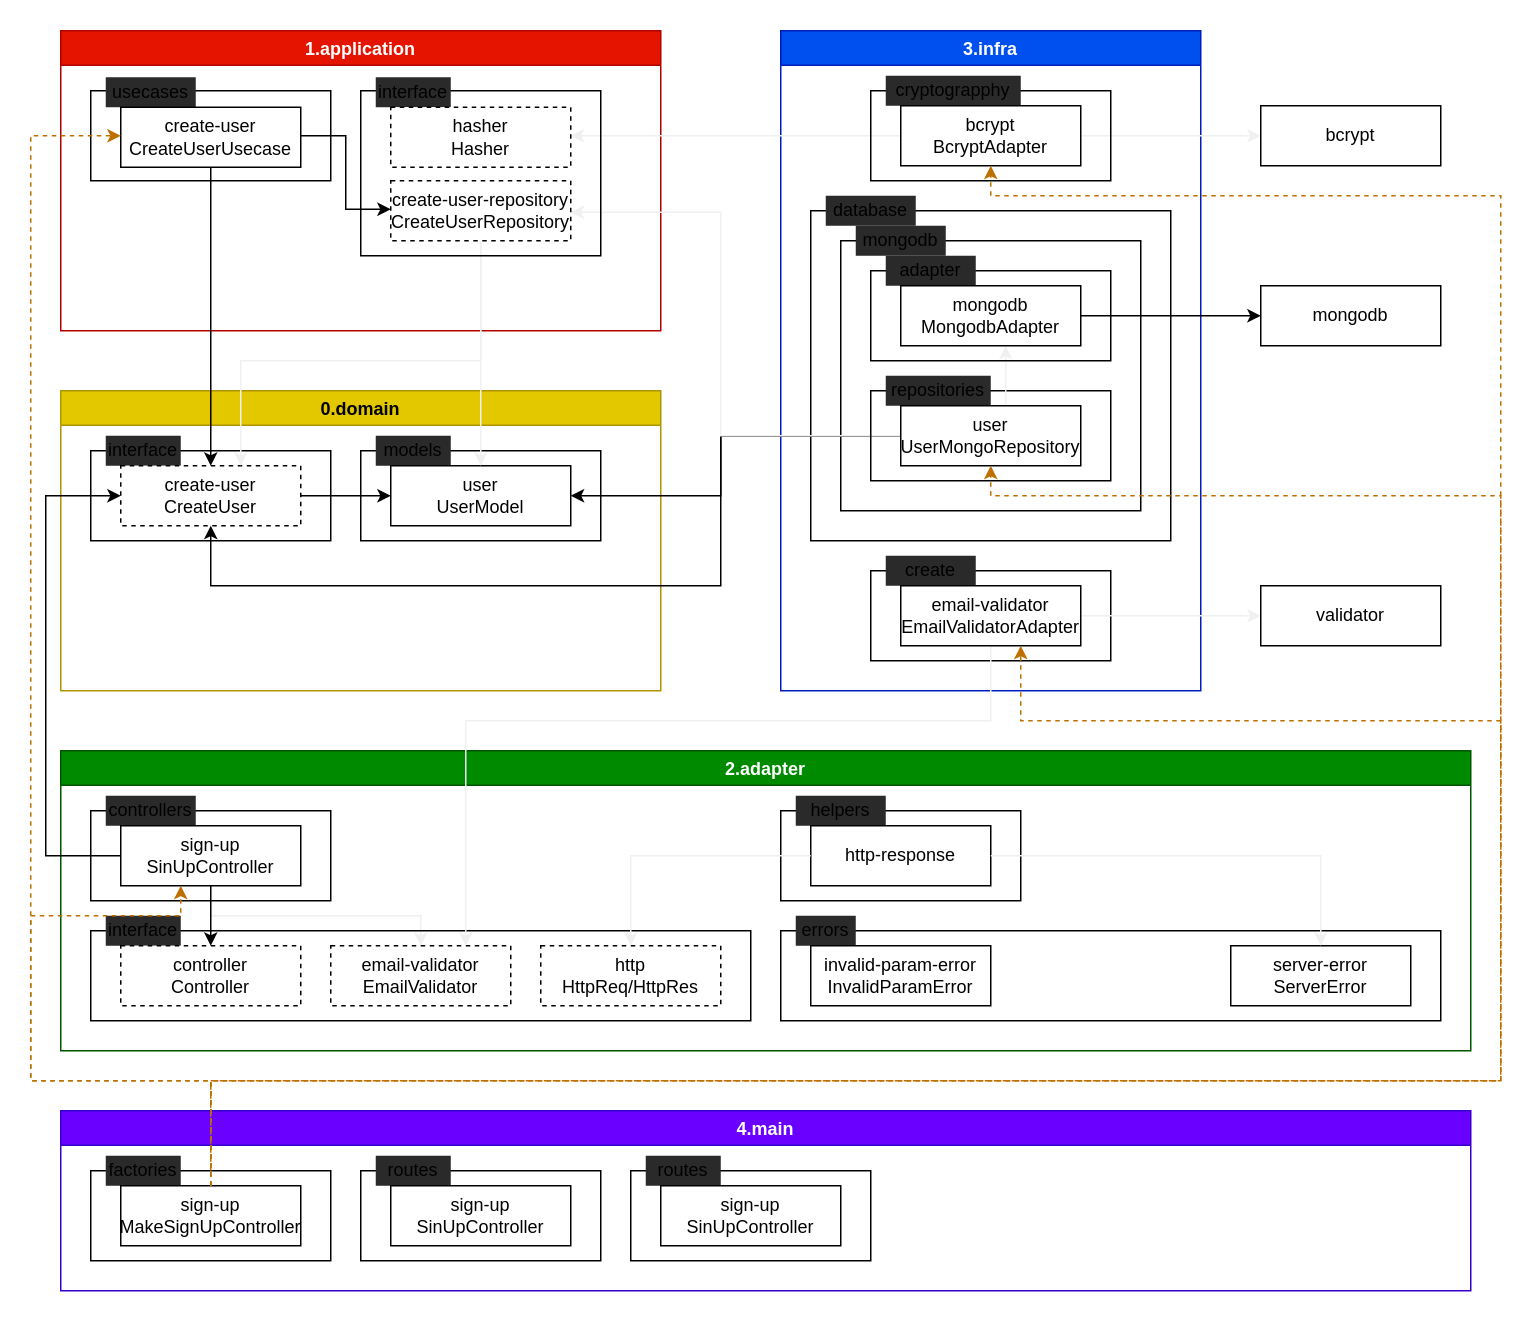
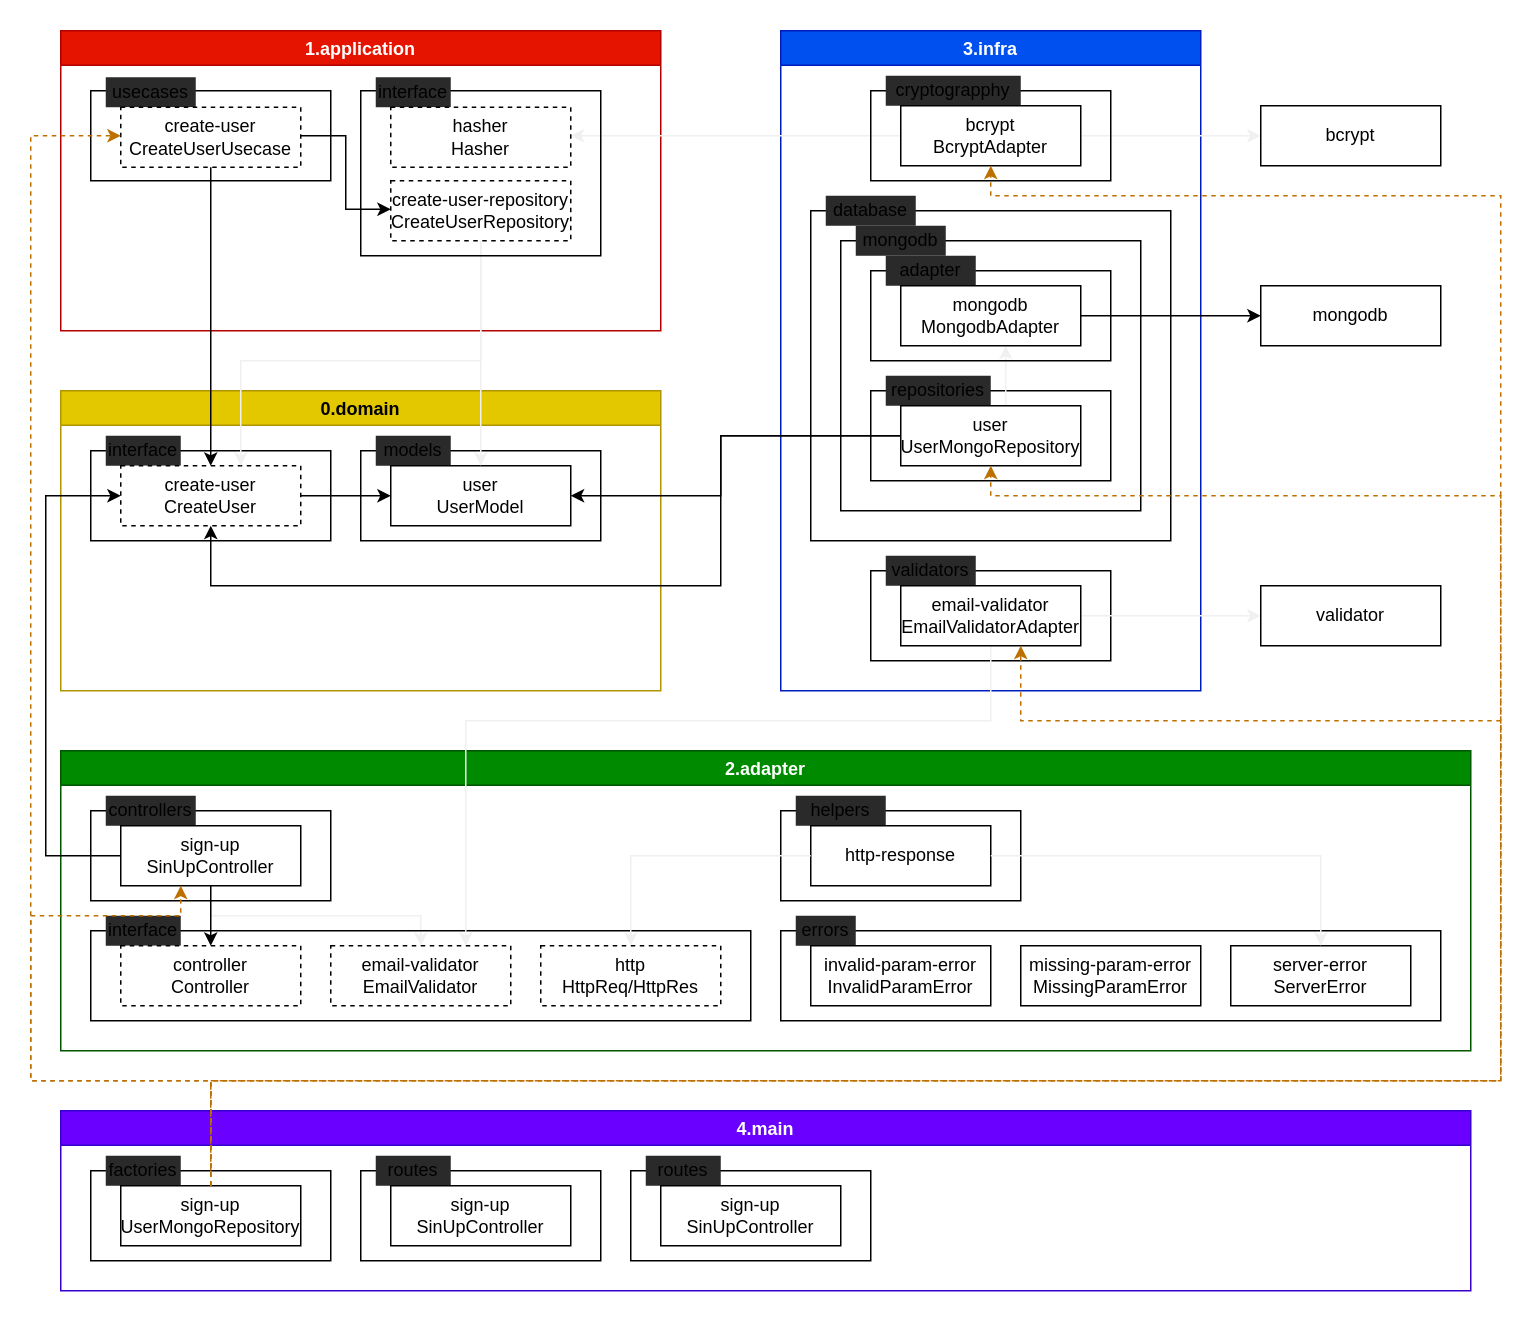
(211, 137) -> (211, 137)
(901, 436) -> none
(931, 571) -> (931, 571)
none -> (1111, 976)
(211, 1216) -> (211, 1216)
